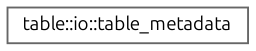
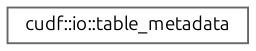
(128, 25) -> (128, 25)
